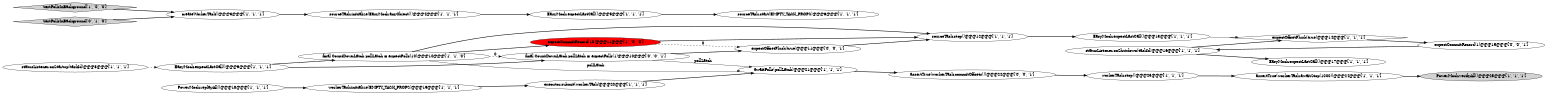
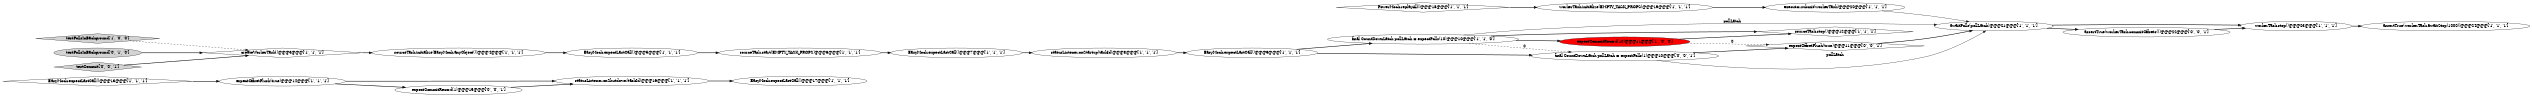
(142, 11) -> (188, 45)
(223, 15) -> (282, 53)
(75, 22) -> (98, 53)
none -> (2145, 25)
(972, 37) -> (1835, 32)
(1050, 37) -> none
(1143, 37) -> (98, 81)
(1223, 37) -> (205, 81)
(1319, 38) -> (282, 81)
(885, 43) -> (1924, 39)
(1235, 44) -> (449, 81)
(798, 49) -> (1835, 46)
none -> (956, 53)
none -> (98, 67)
(151, 67) -> (1180, 53)
(1481, 76) -> none
(697, 77) -> (1924, 15)
(223, 88) -> (1423, 7)
